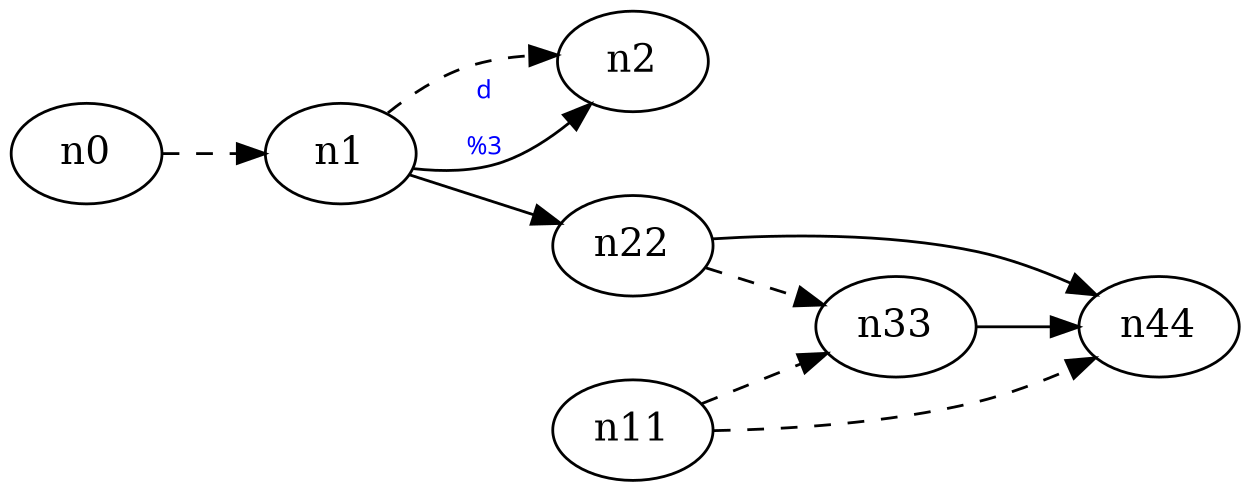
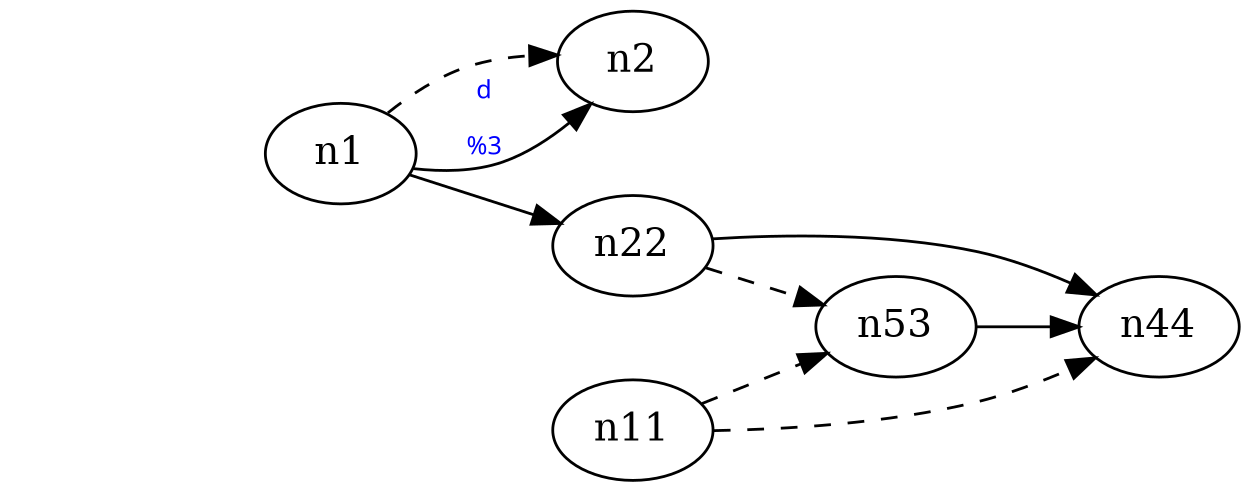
(87, 154) -> none
(896, 327) -> (896, 327)
